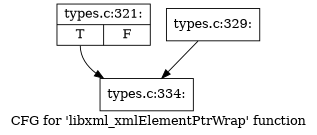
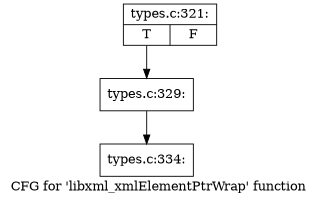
(85, 61) -> (147, 57)
